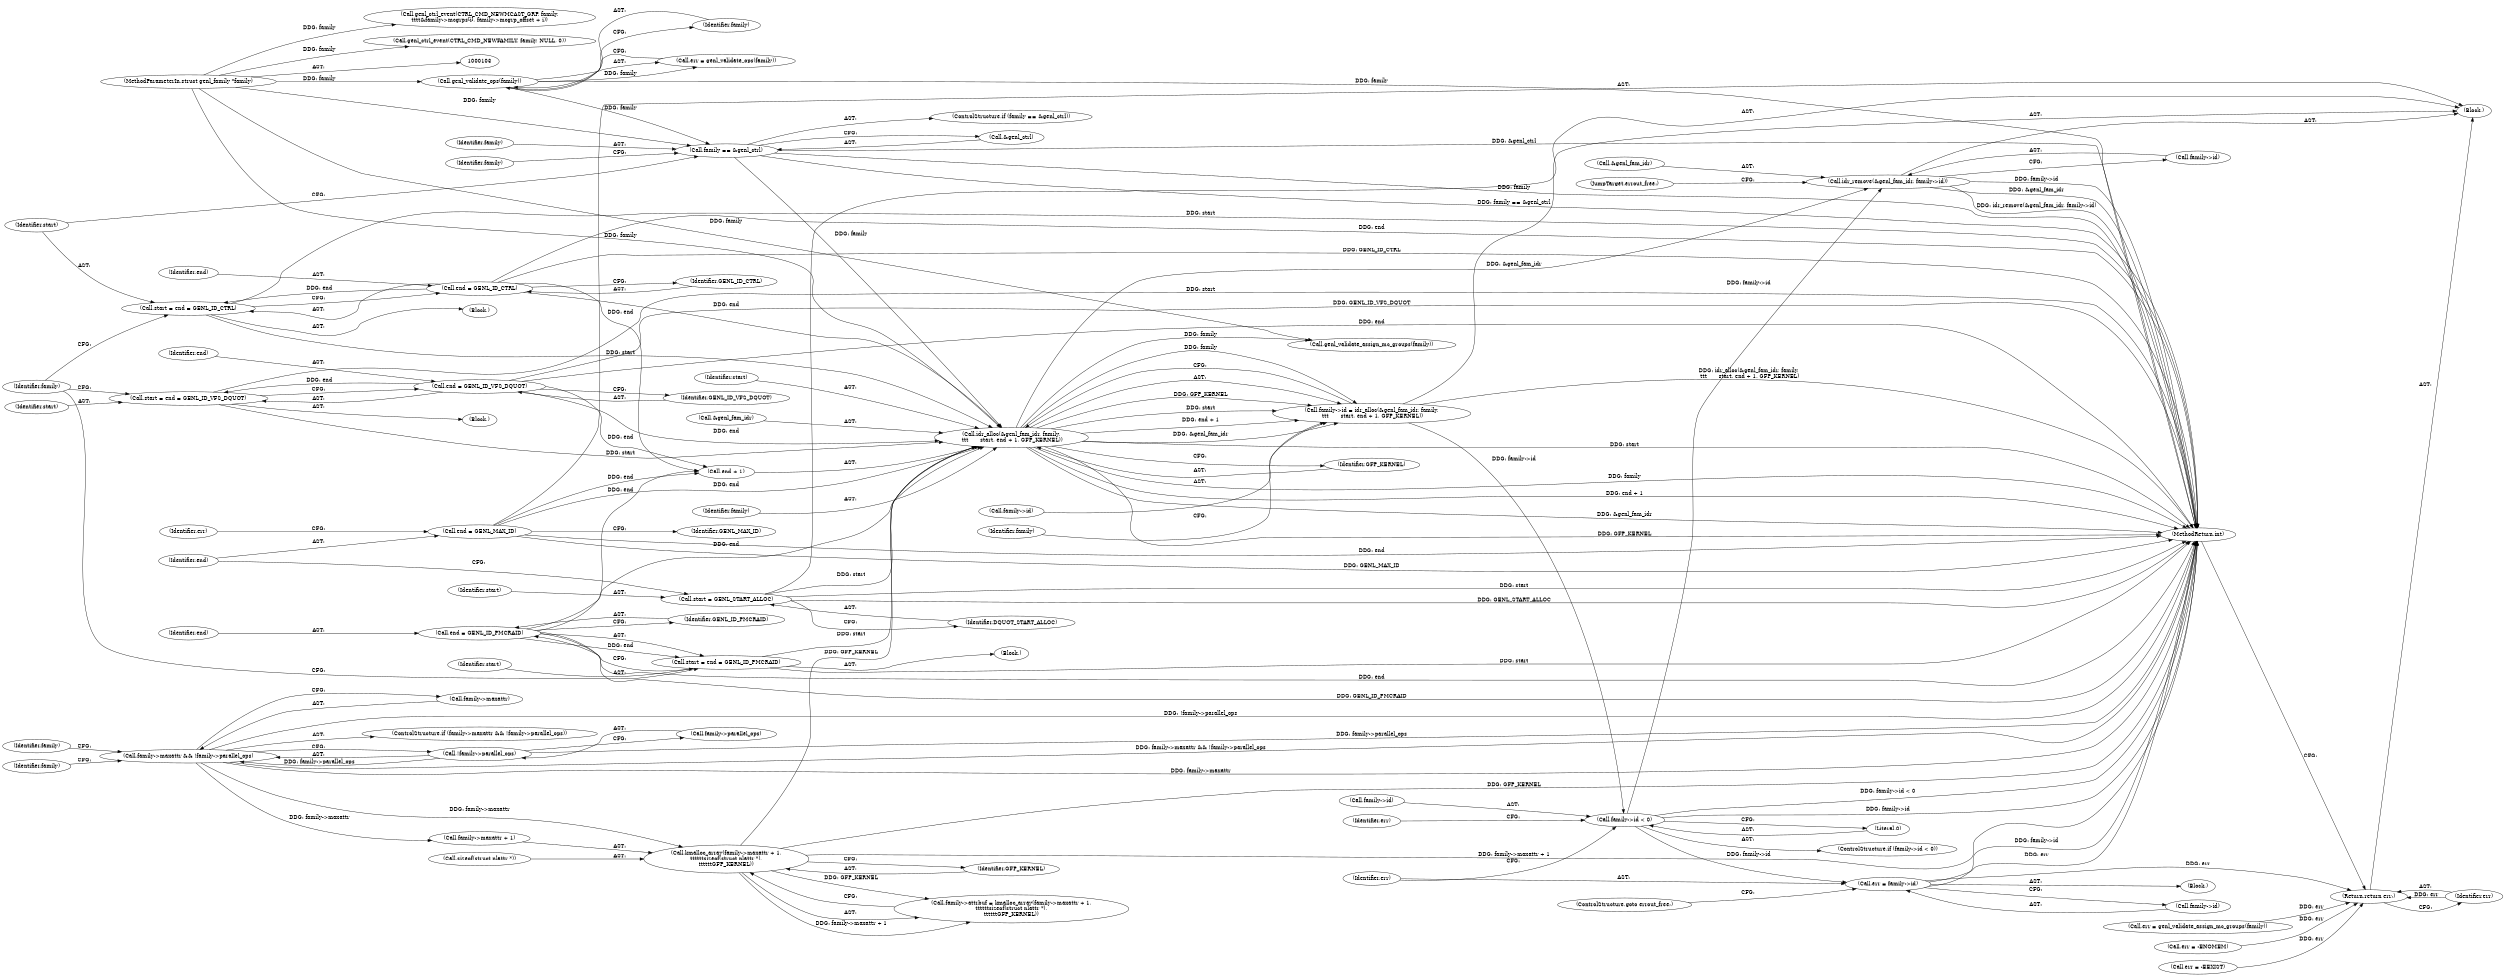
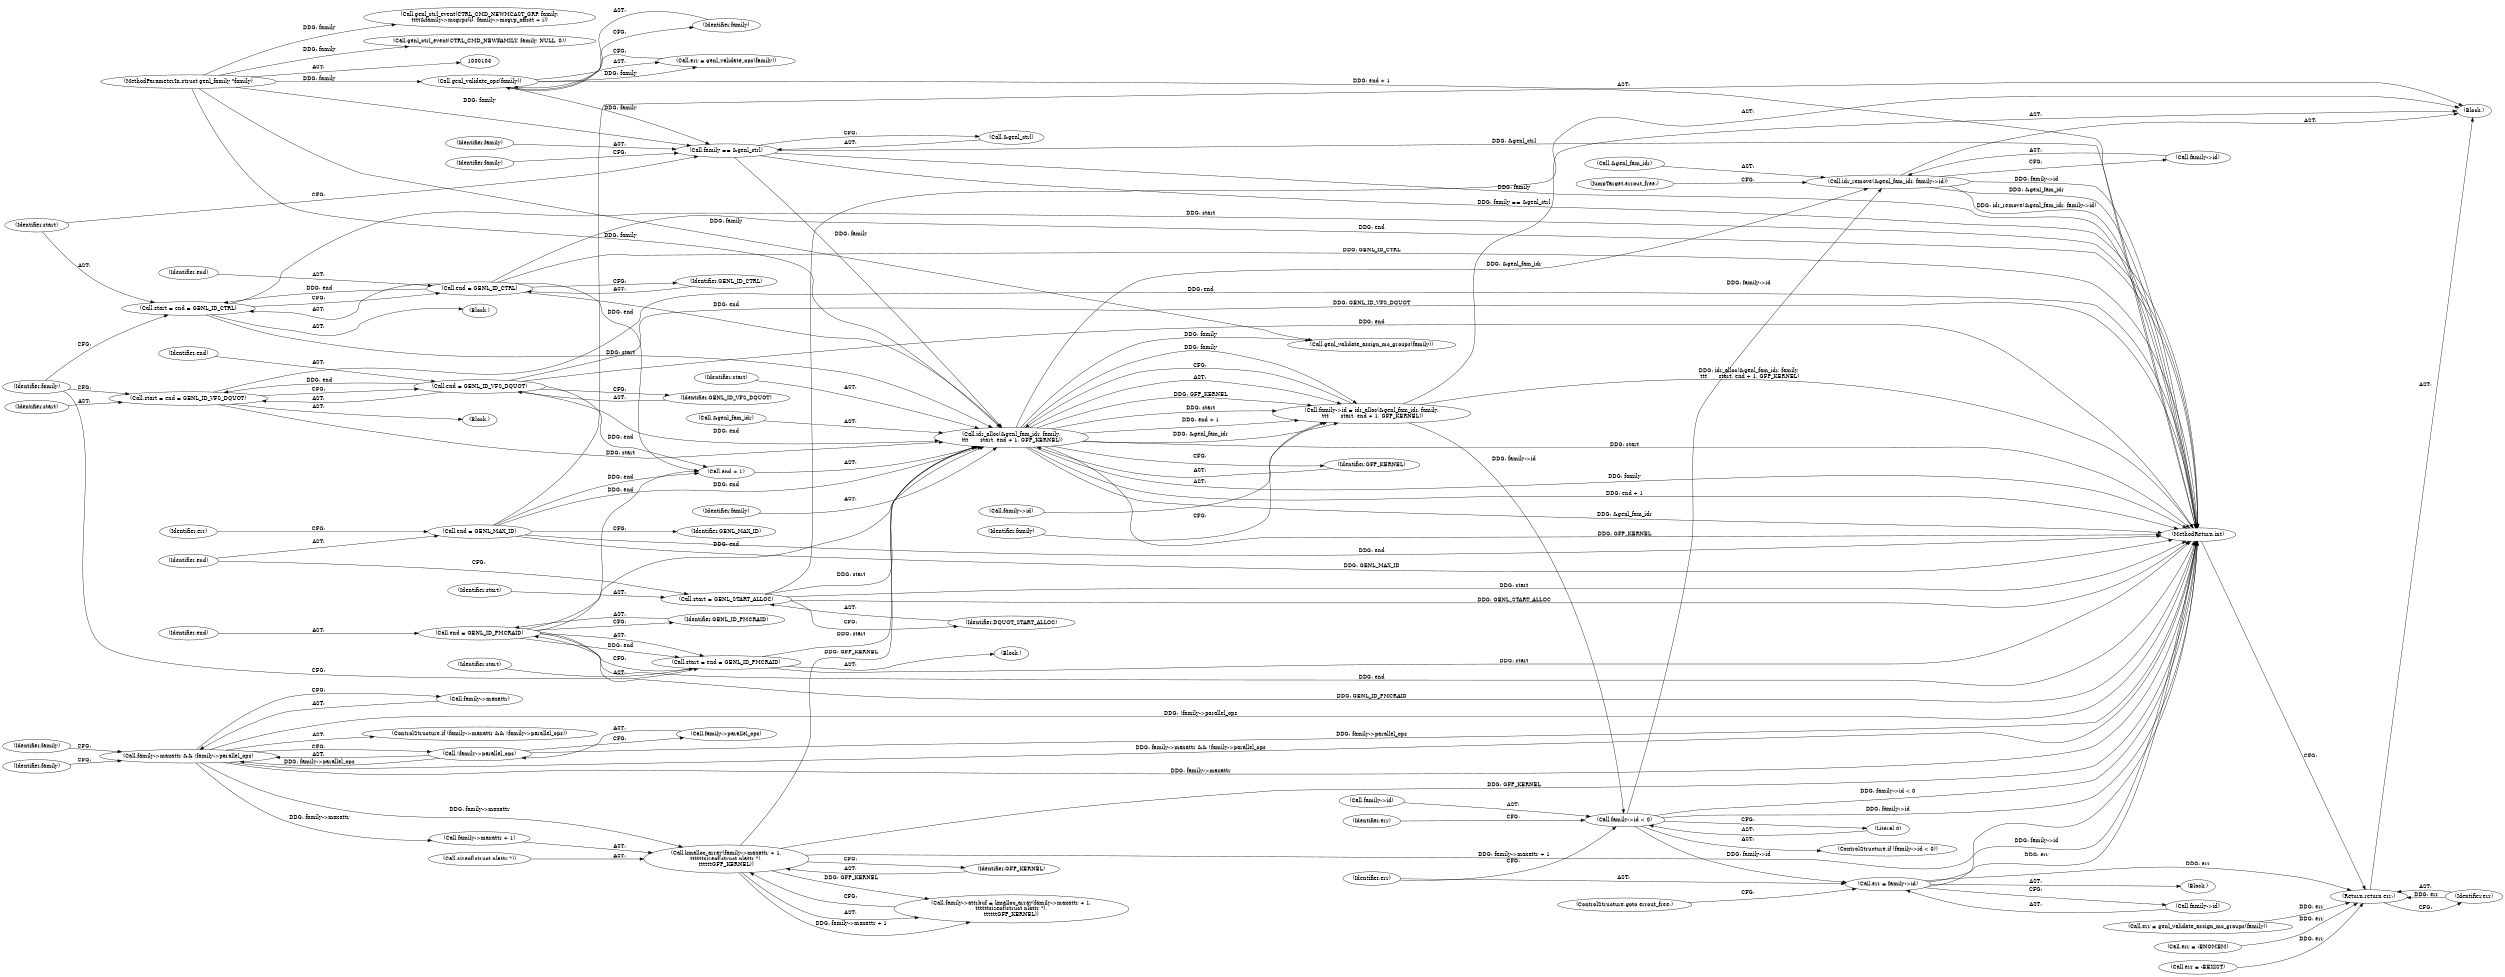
(1372, 81) -> (1372, 81)
(1011, 117) -> none
(1201, 290) -> (1201, 290)
